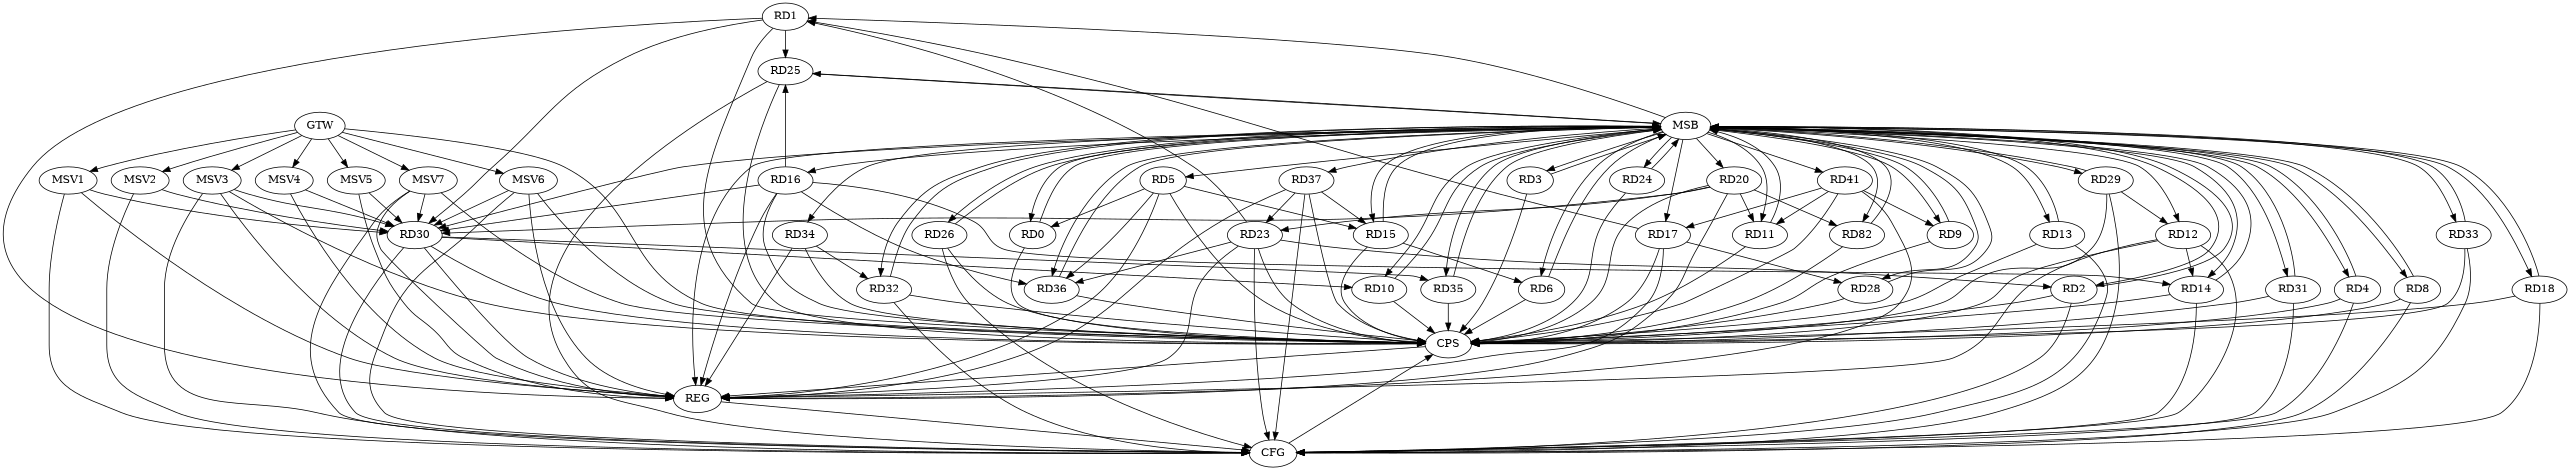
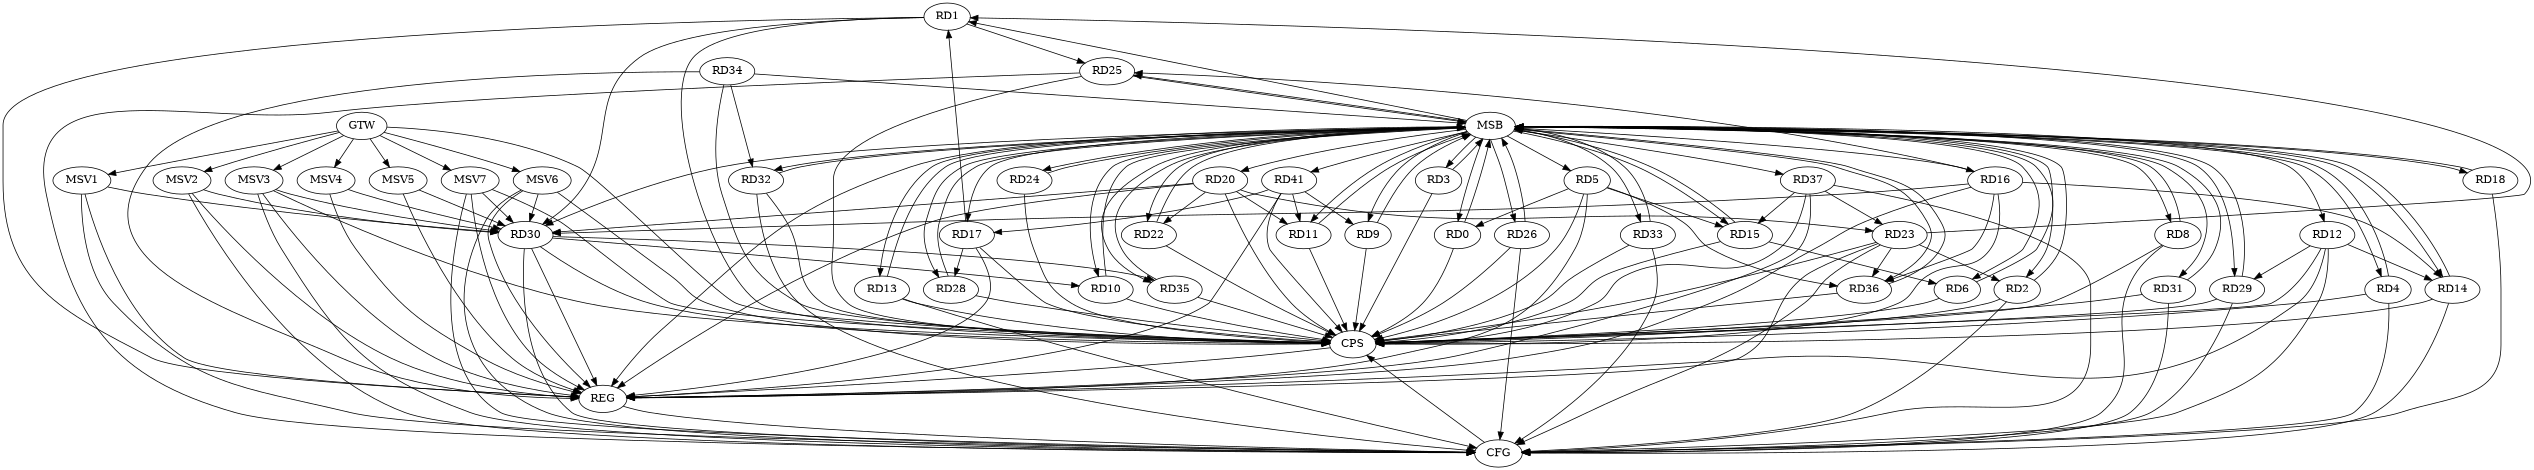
(1226, 135) -> (1106, 98)
(2141, 206) -> (2285, 260)
(1857, 235) -> (1149, 235)
(1998, 329) -> none
none -> (358, 340)
